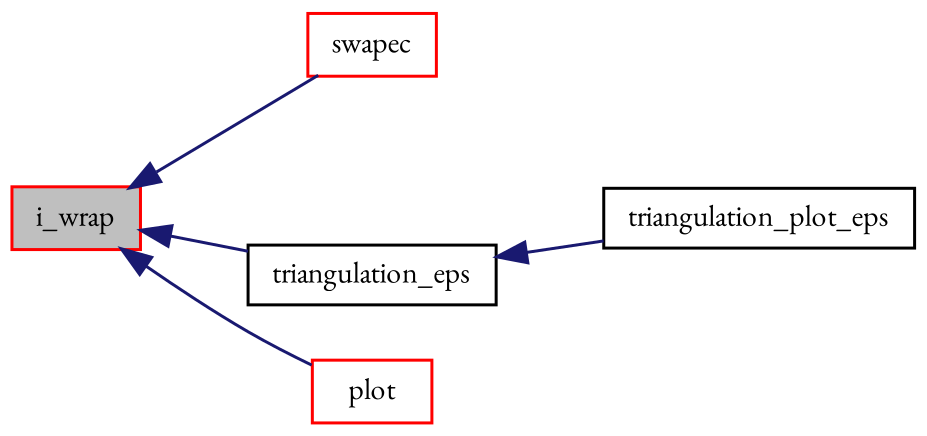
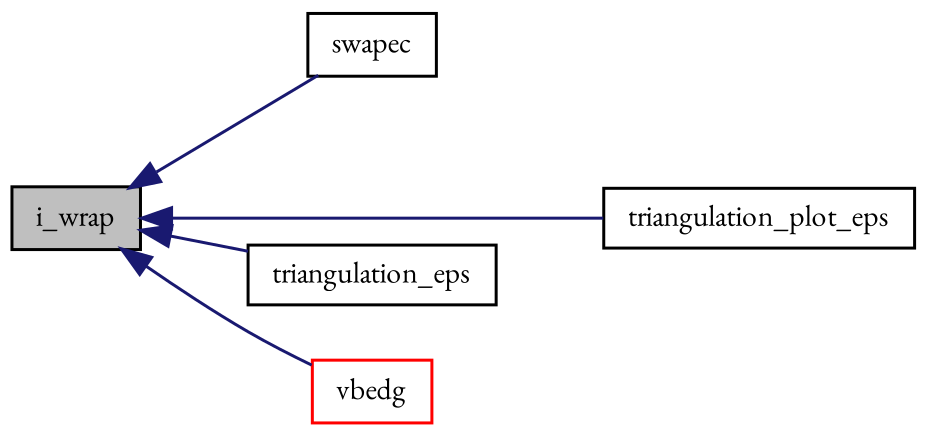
(372, 45) -> (372, 45)
(76, 218) -> (76, 218)
(565, 247) -> (388, 218)
(372, 392) -> (372, 392)
